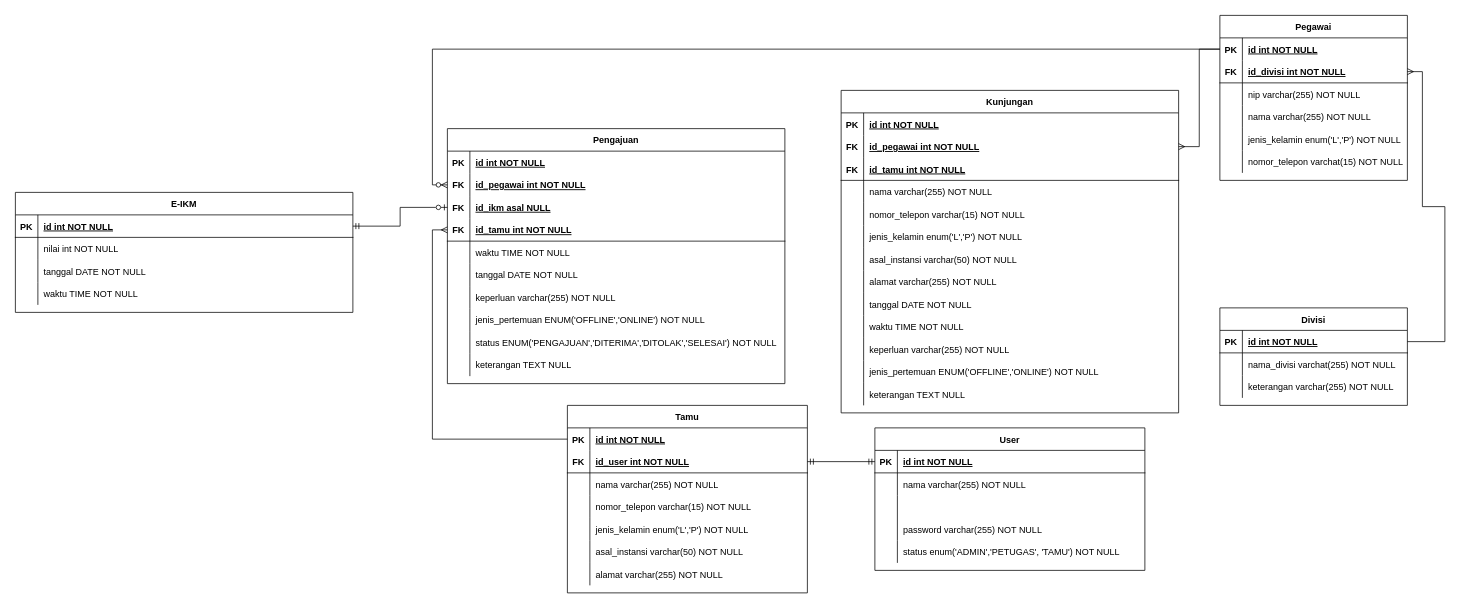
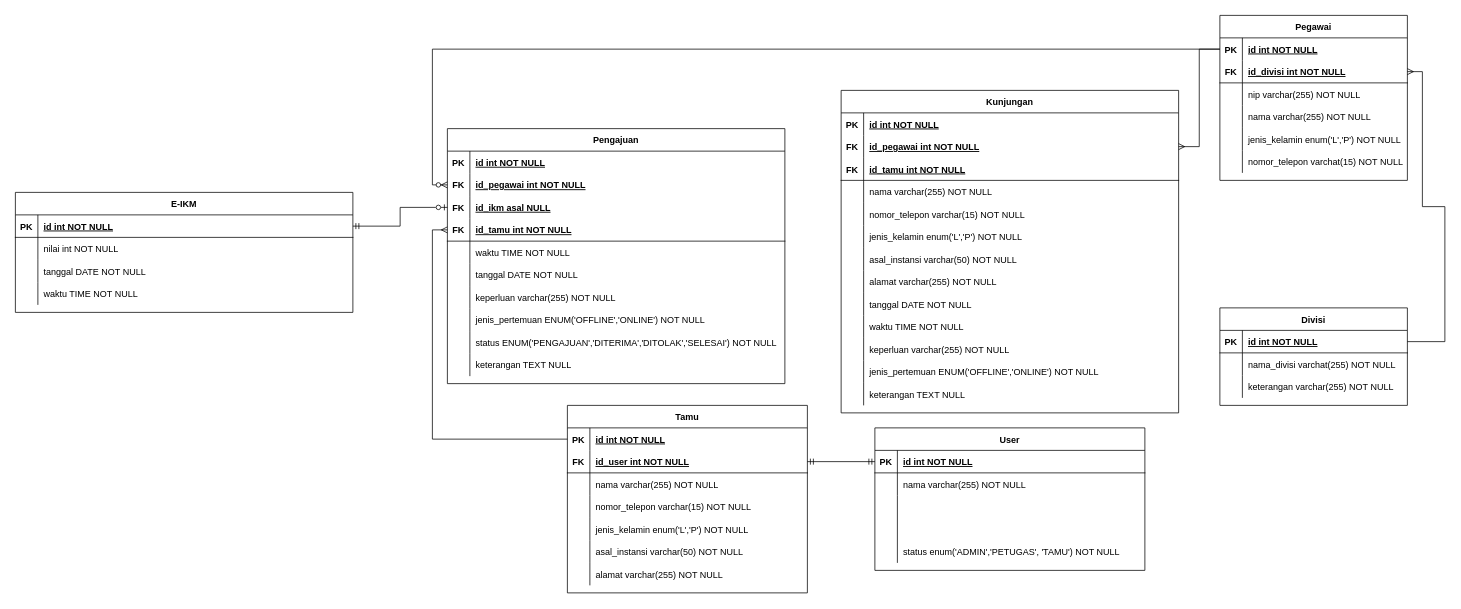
(1021, 529) -> none
